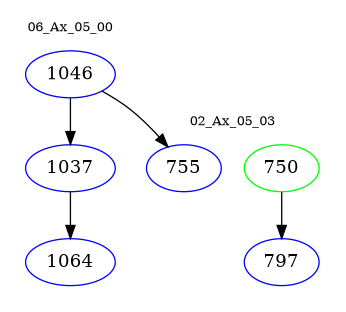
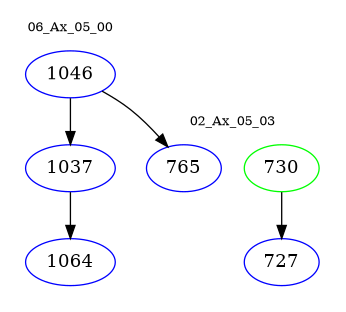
(184, 168) -> (184, 168)
(282, 168) -> (282, 168)
(282, 262) -> (282, 262)
